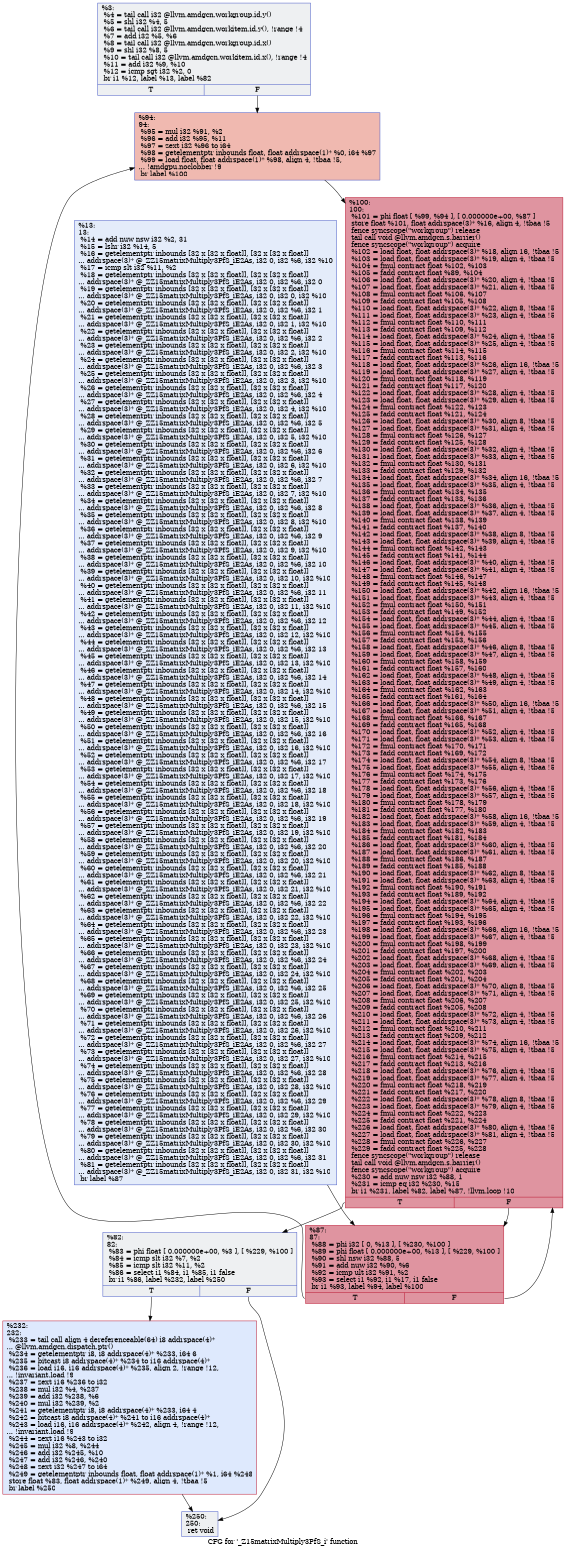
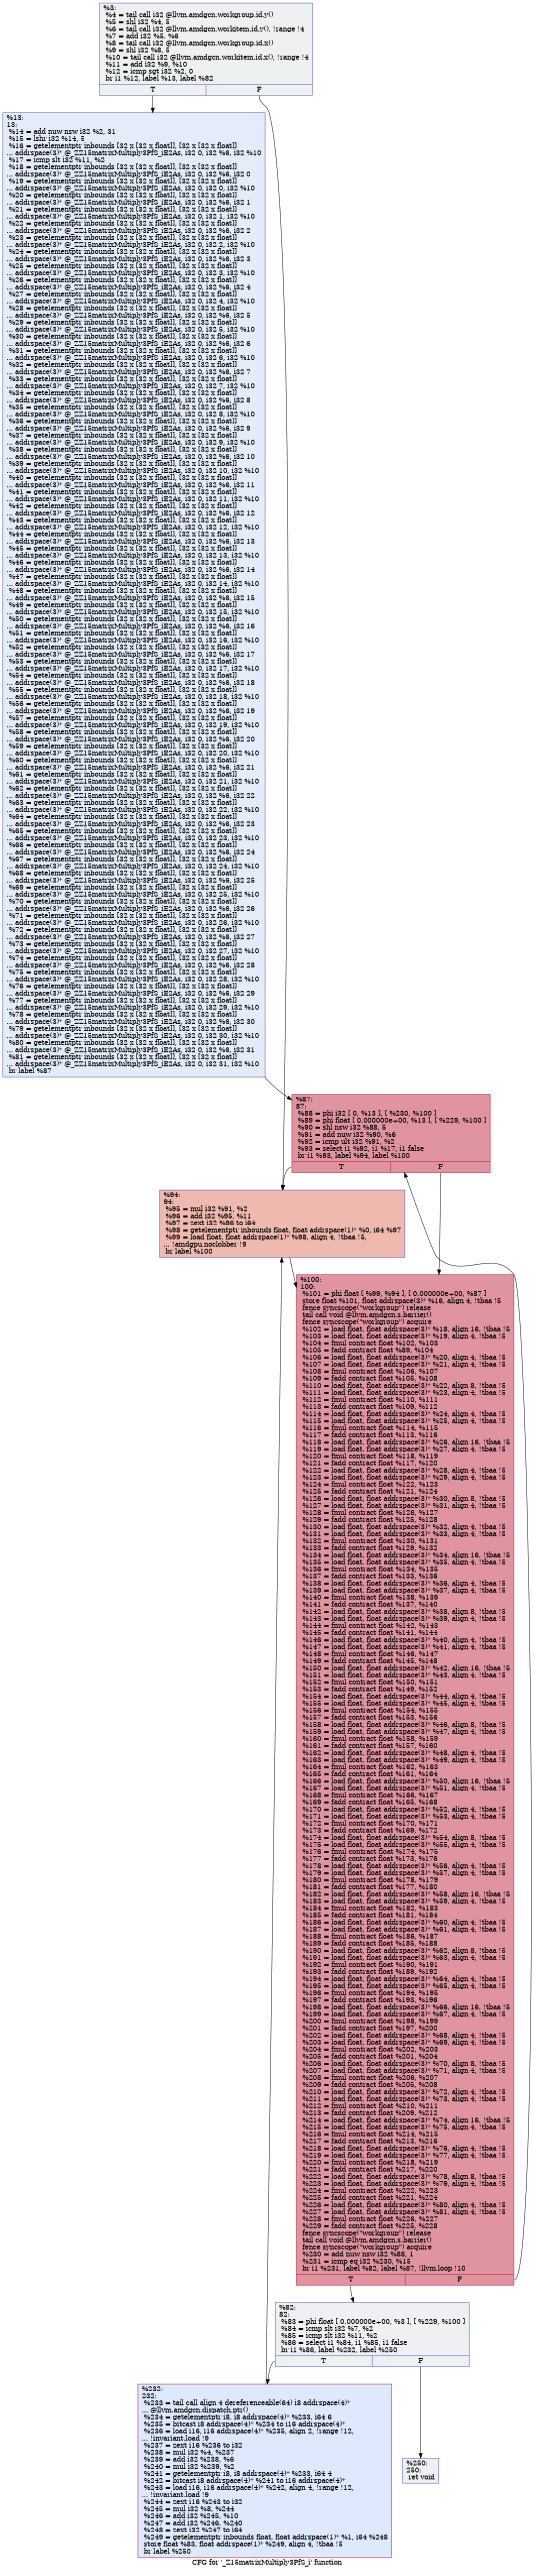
none -> (153, 102)
(186, 1501) -> (274, 1823)
